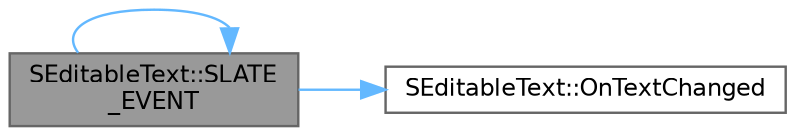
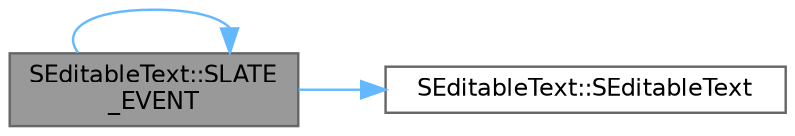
(586, 90) -> (586, 90)
